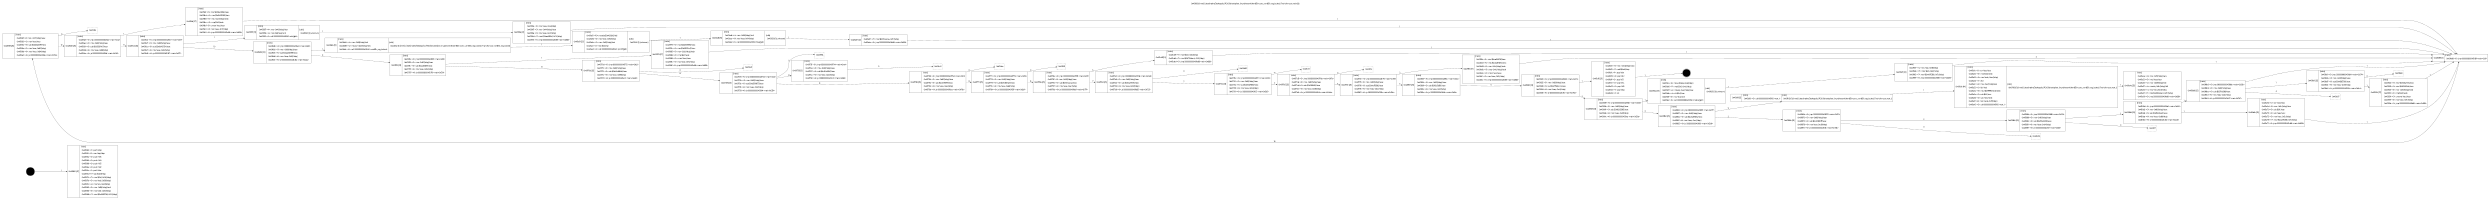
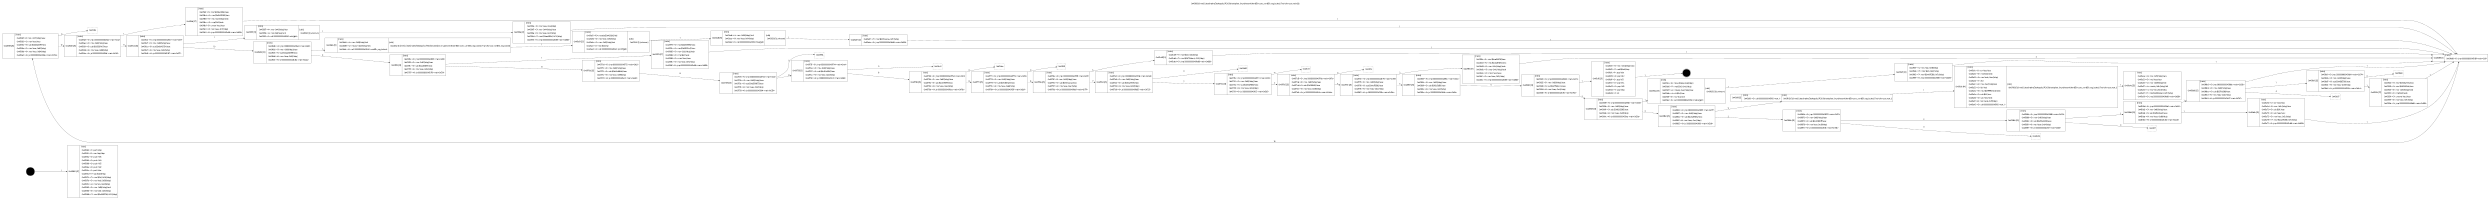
(748, 67) -> none
(842, 84) -> (878, 76)
